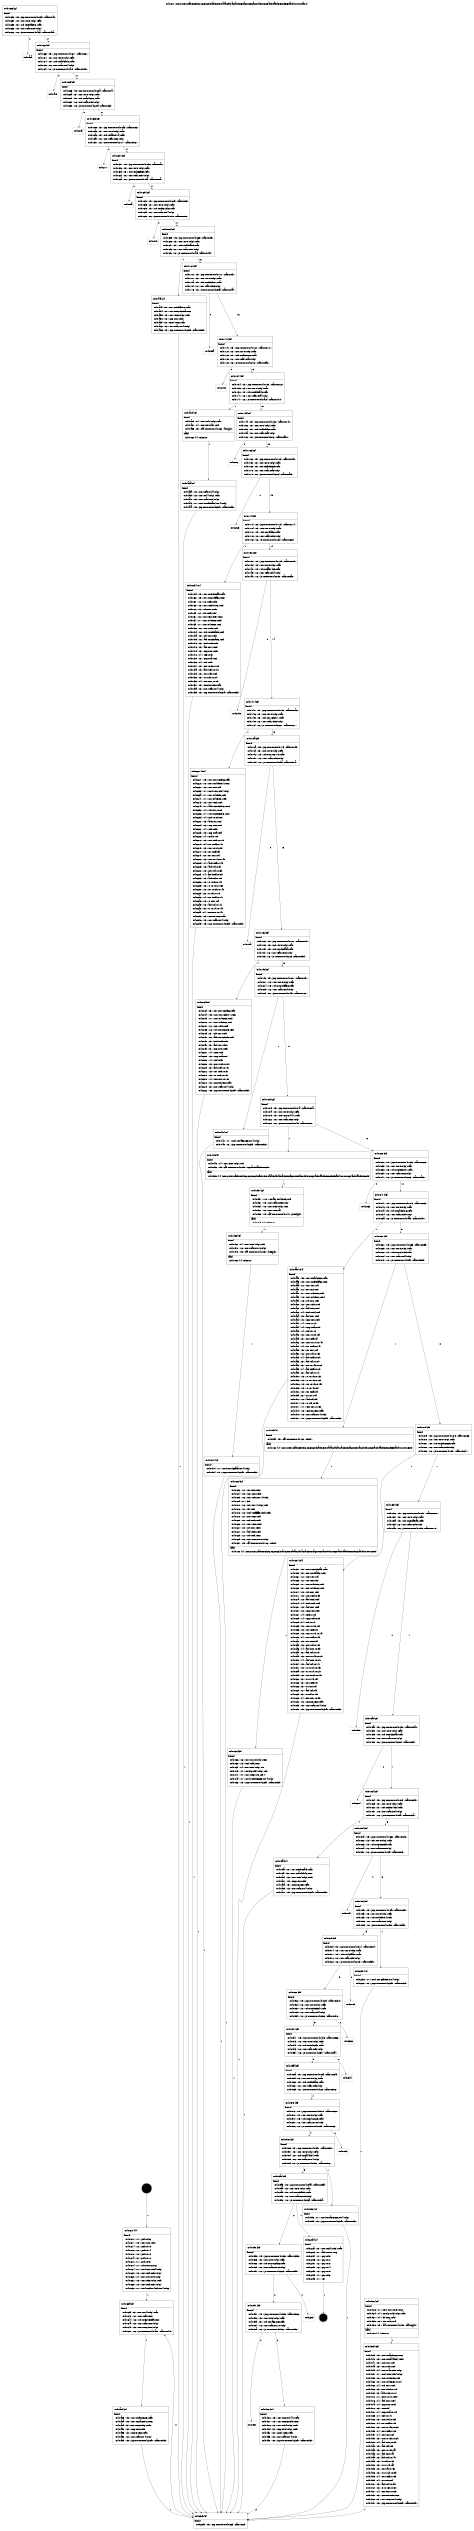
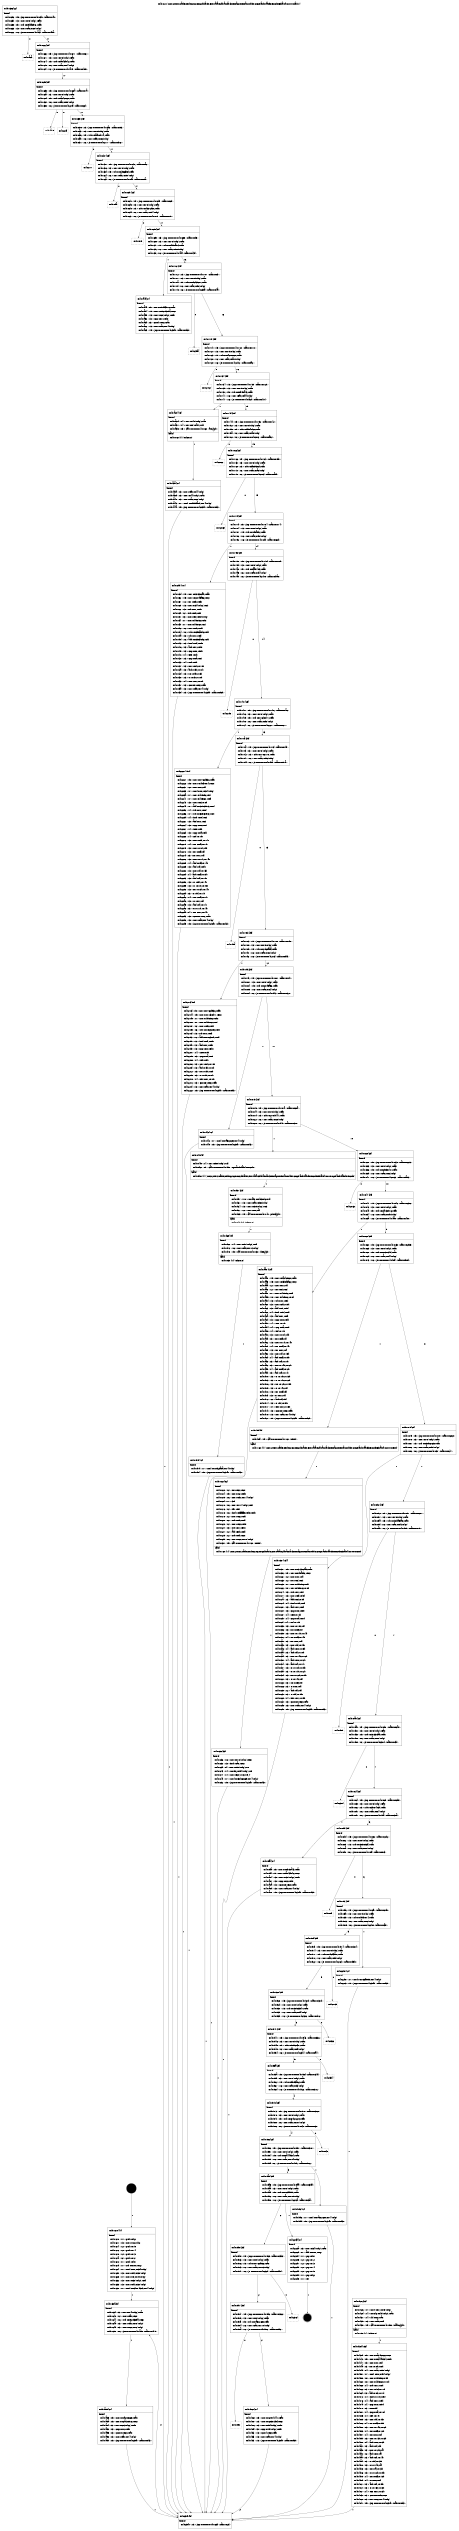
(56, 81) -> (54, 118)
